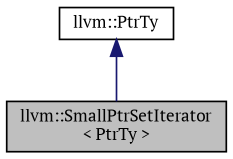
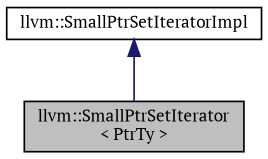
(117, 23) -> (134, 23)
